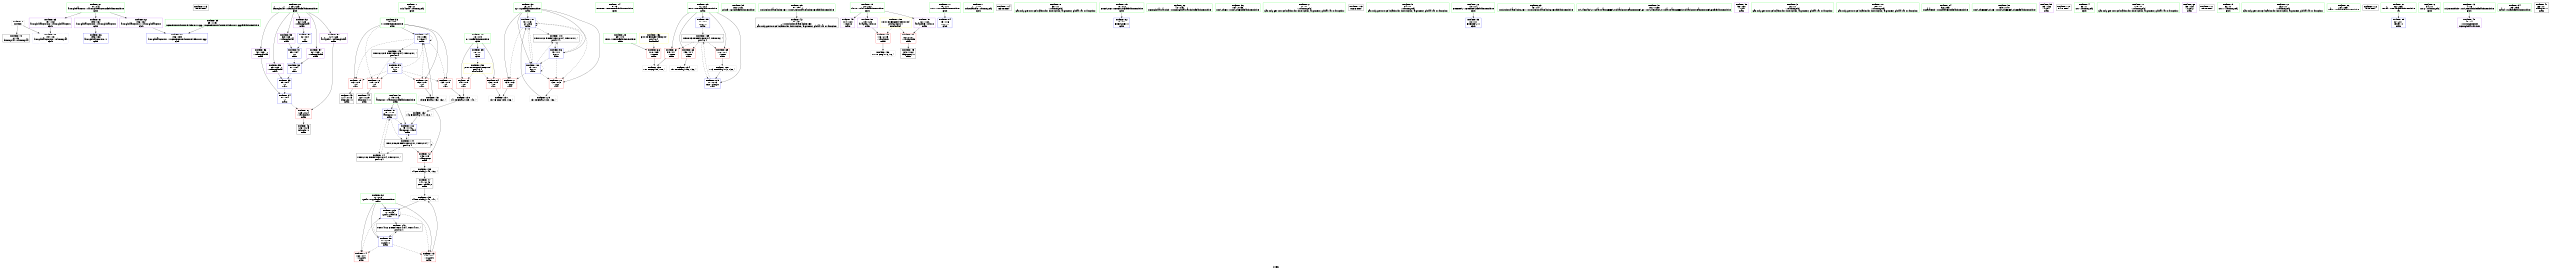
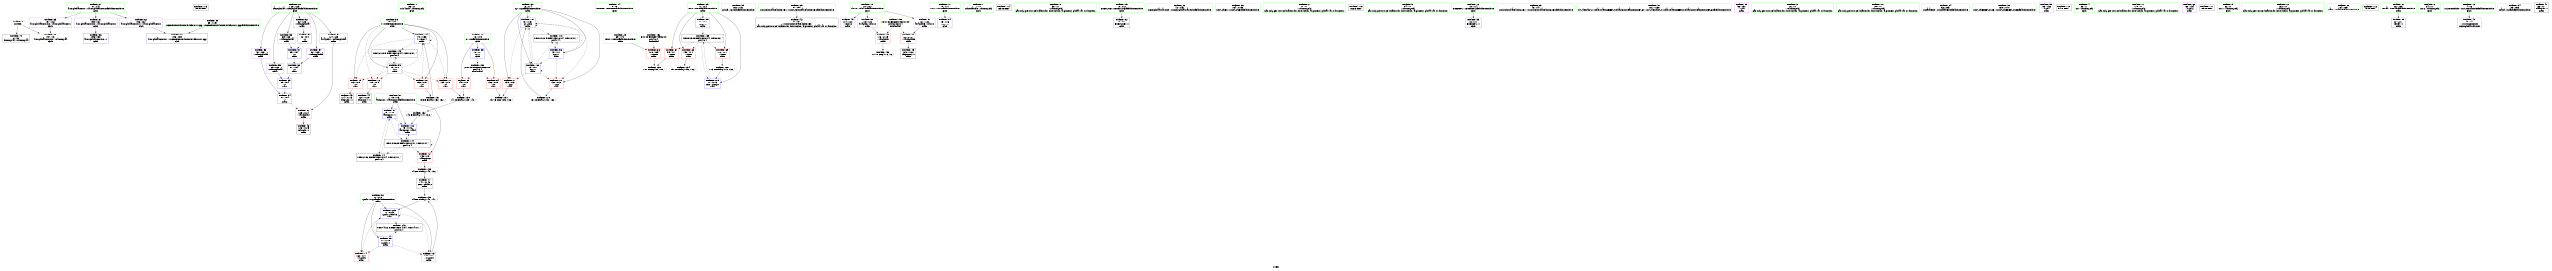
(2399, 11) -> (2399, 11)
none -> (369, 48)
